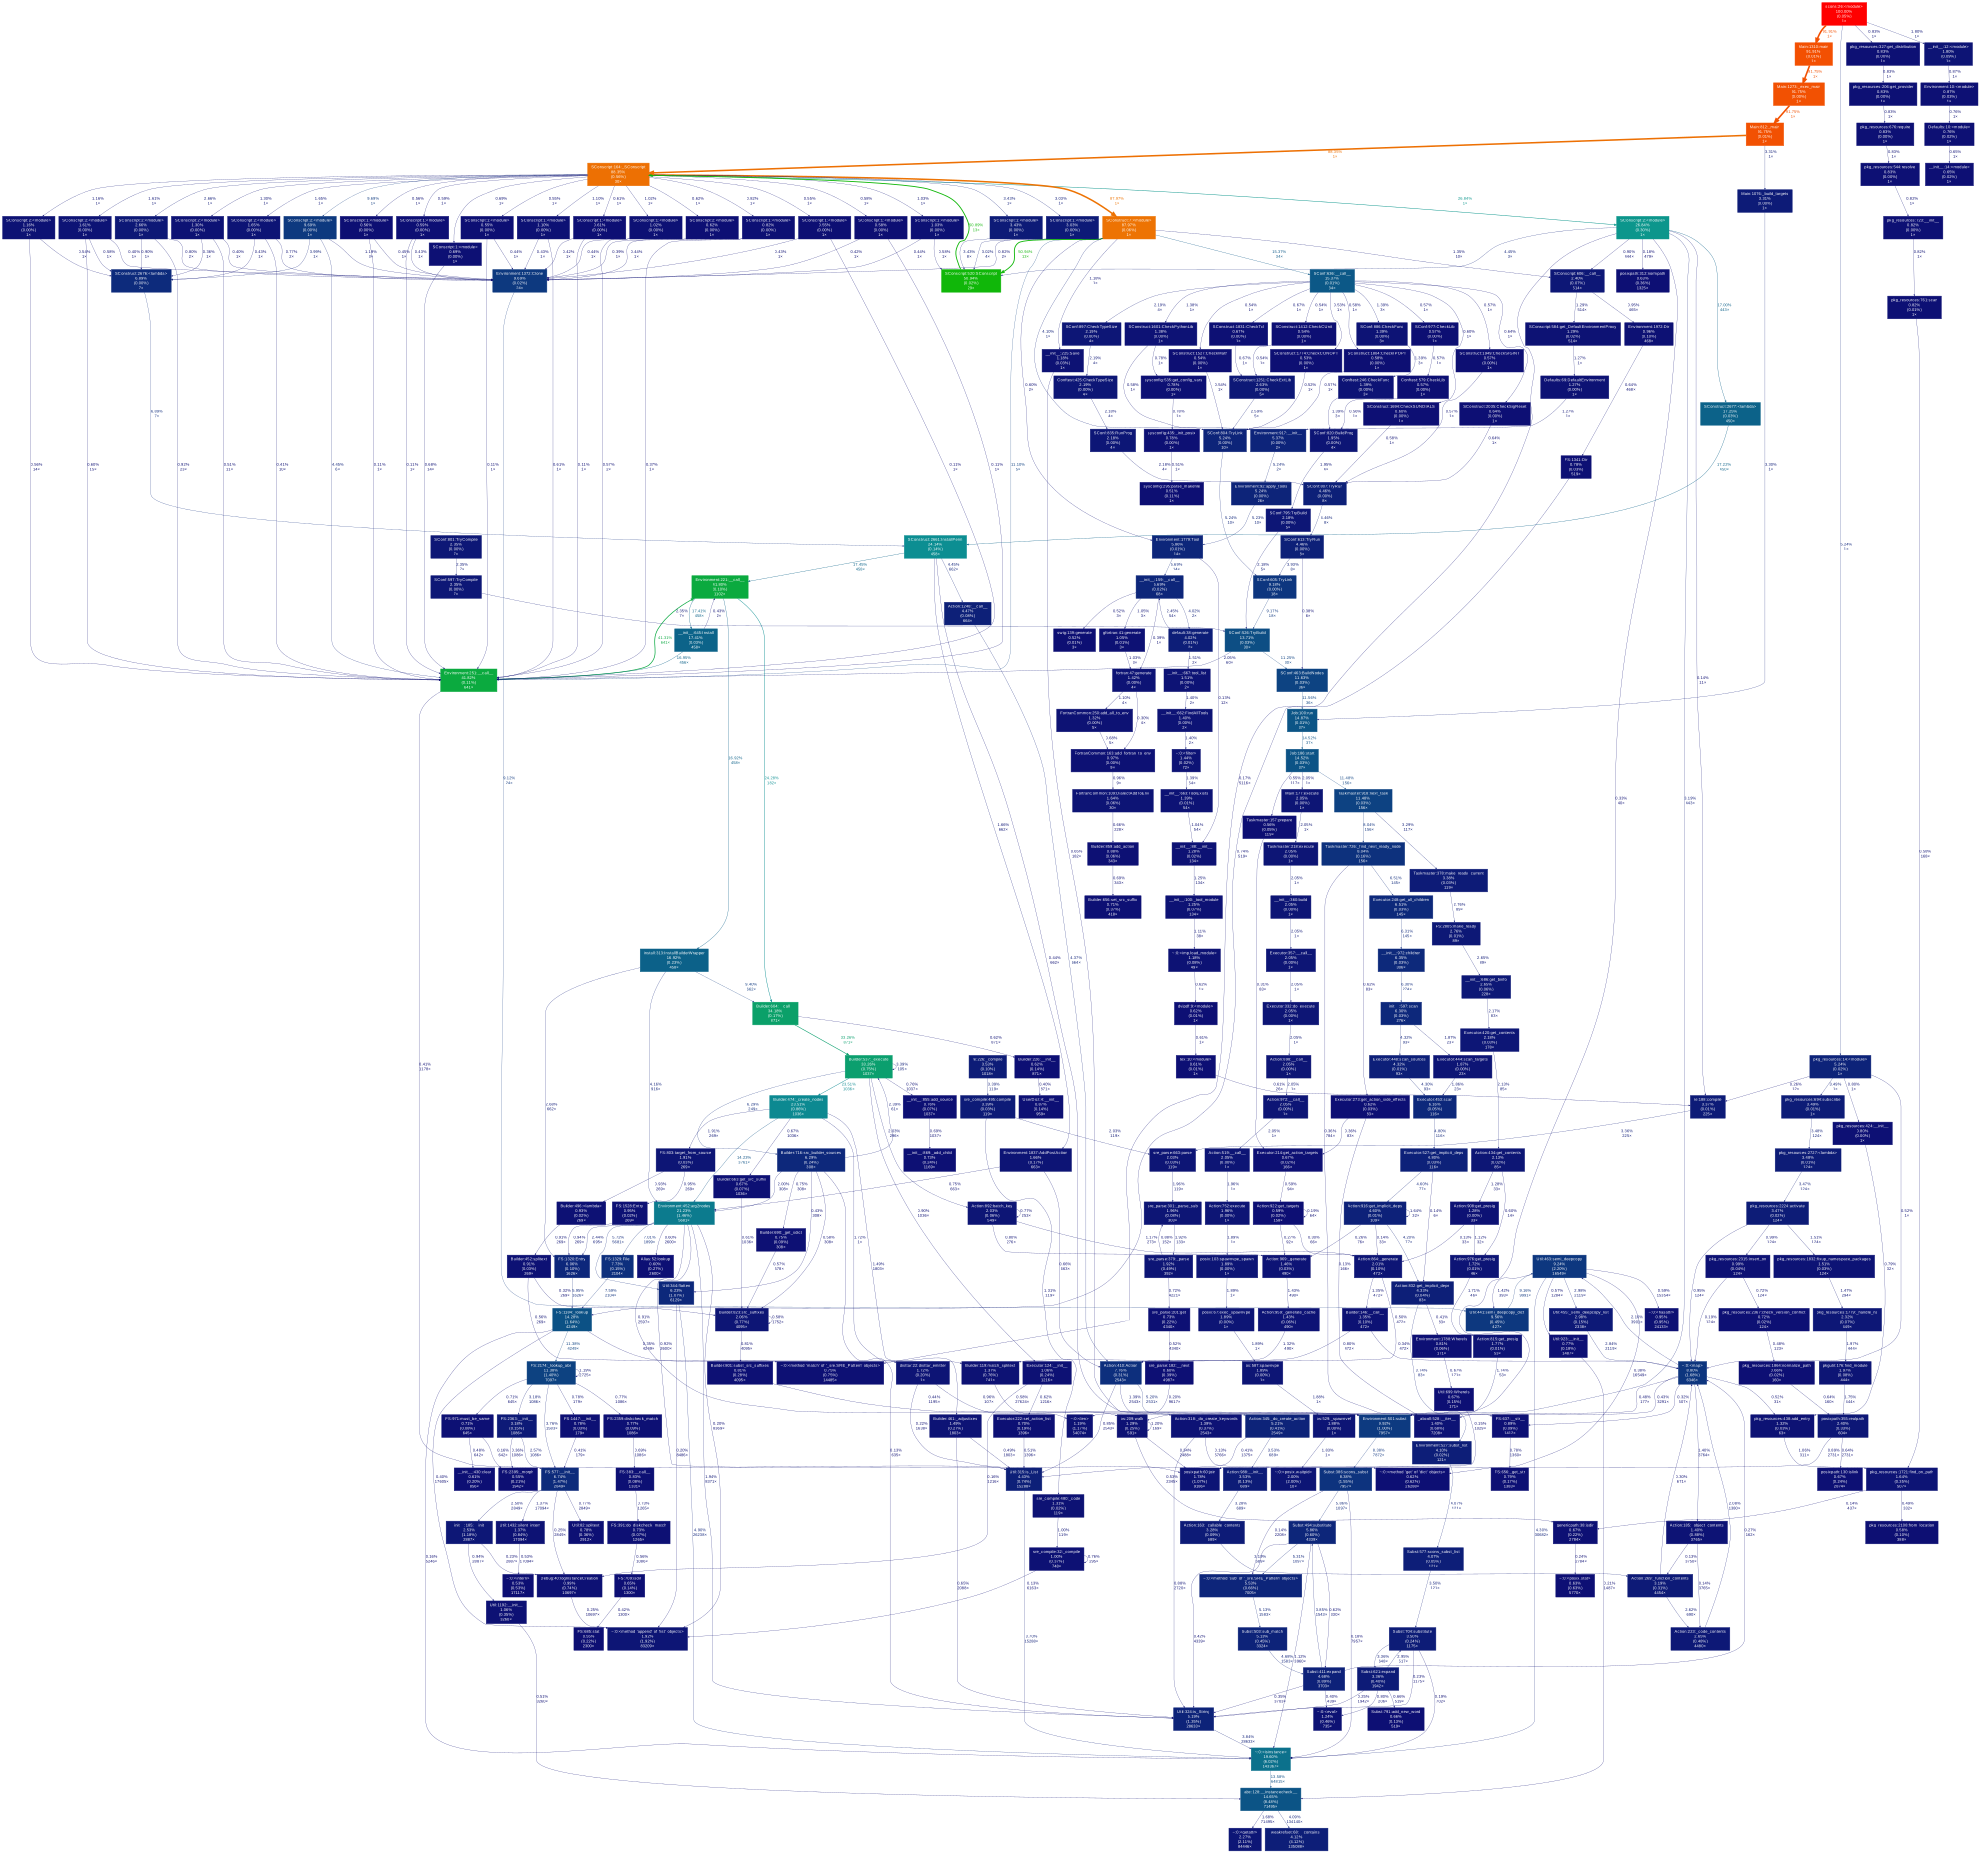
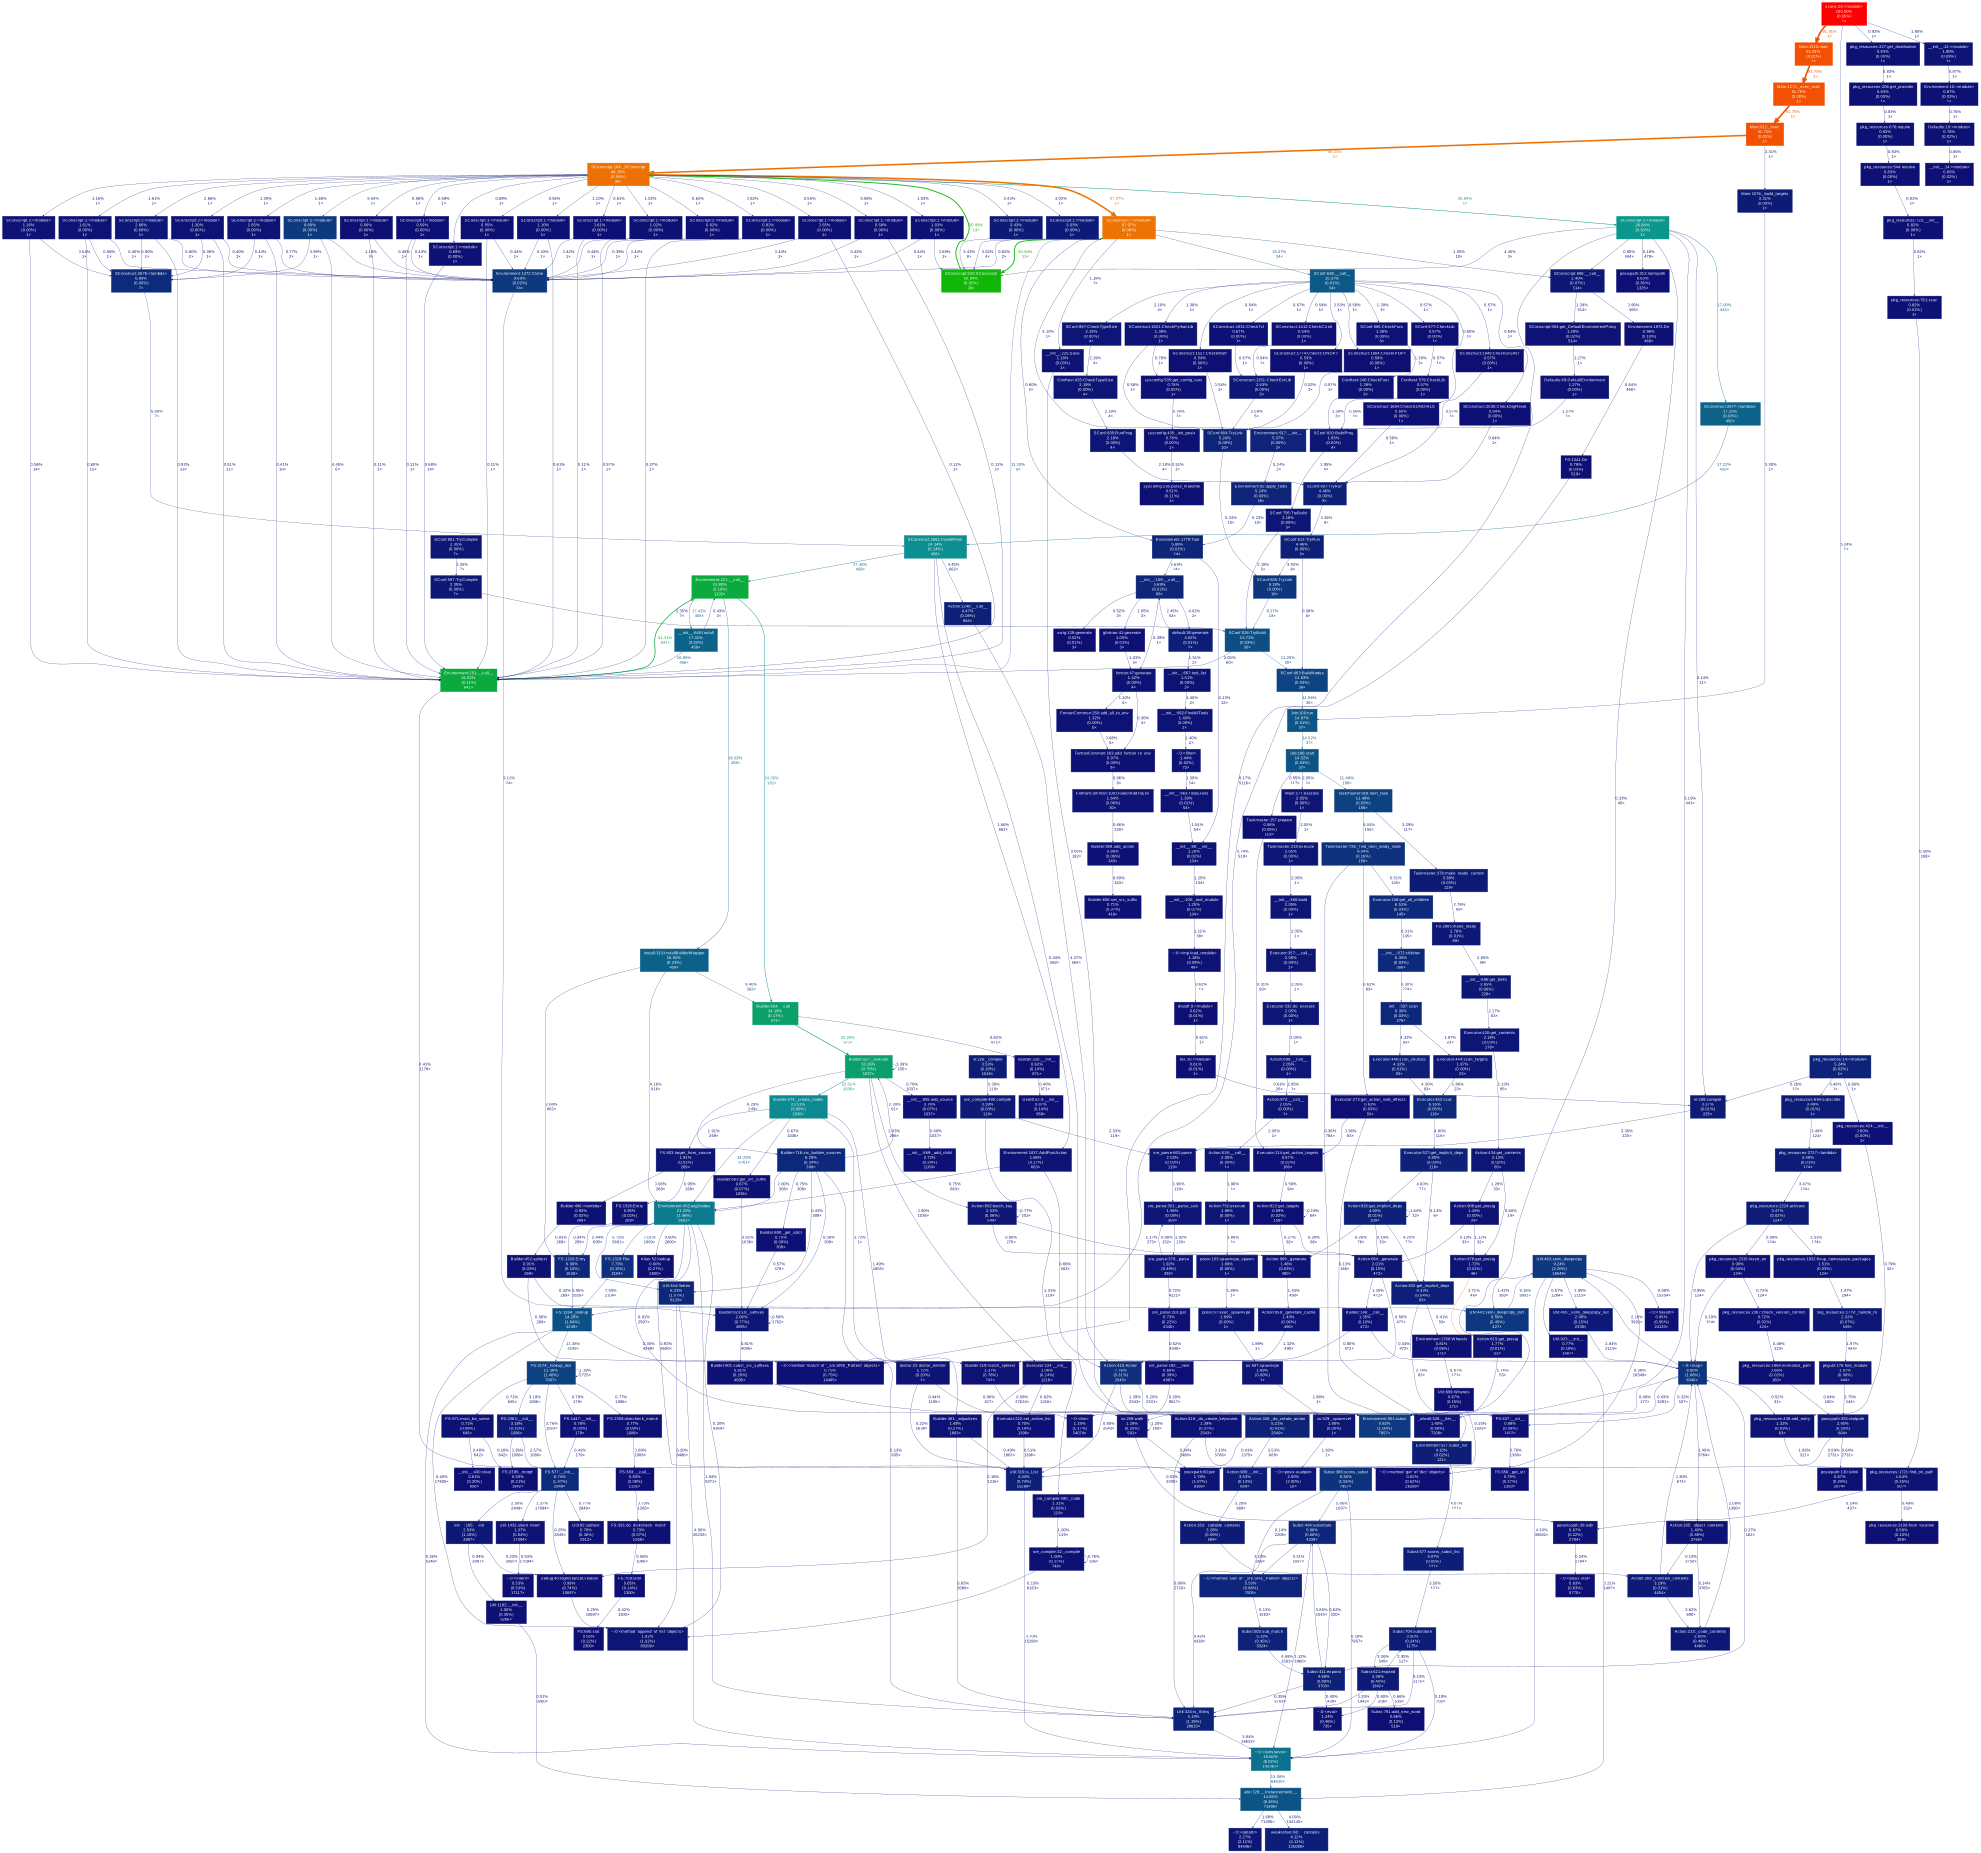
(1901, 1296) -> none
(1452, 1313) -> (1452, 1313)
(1366, 1452) -> none
